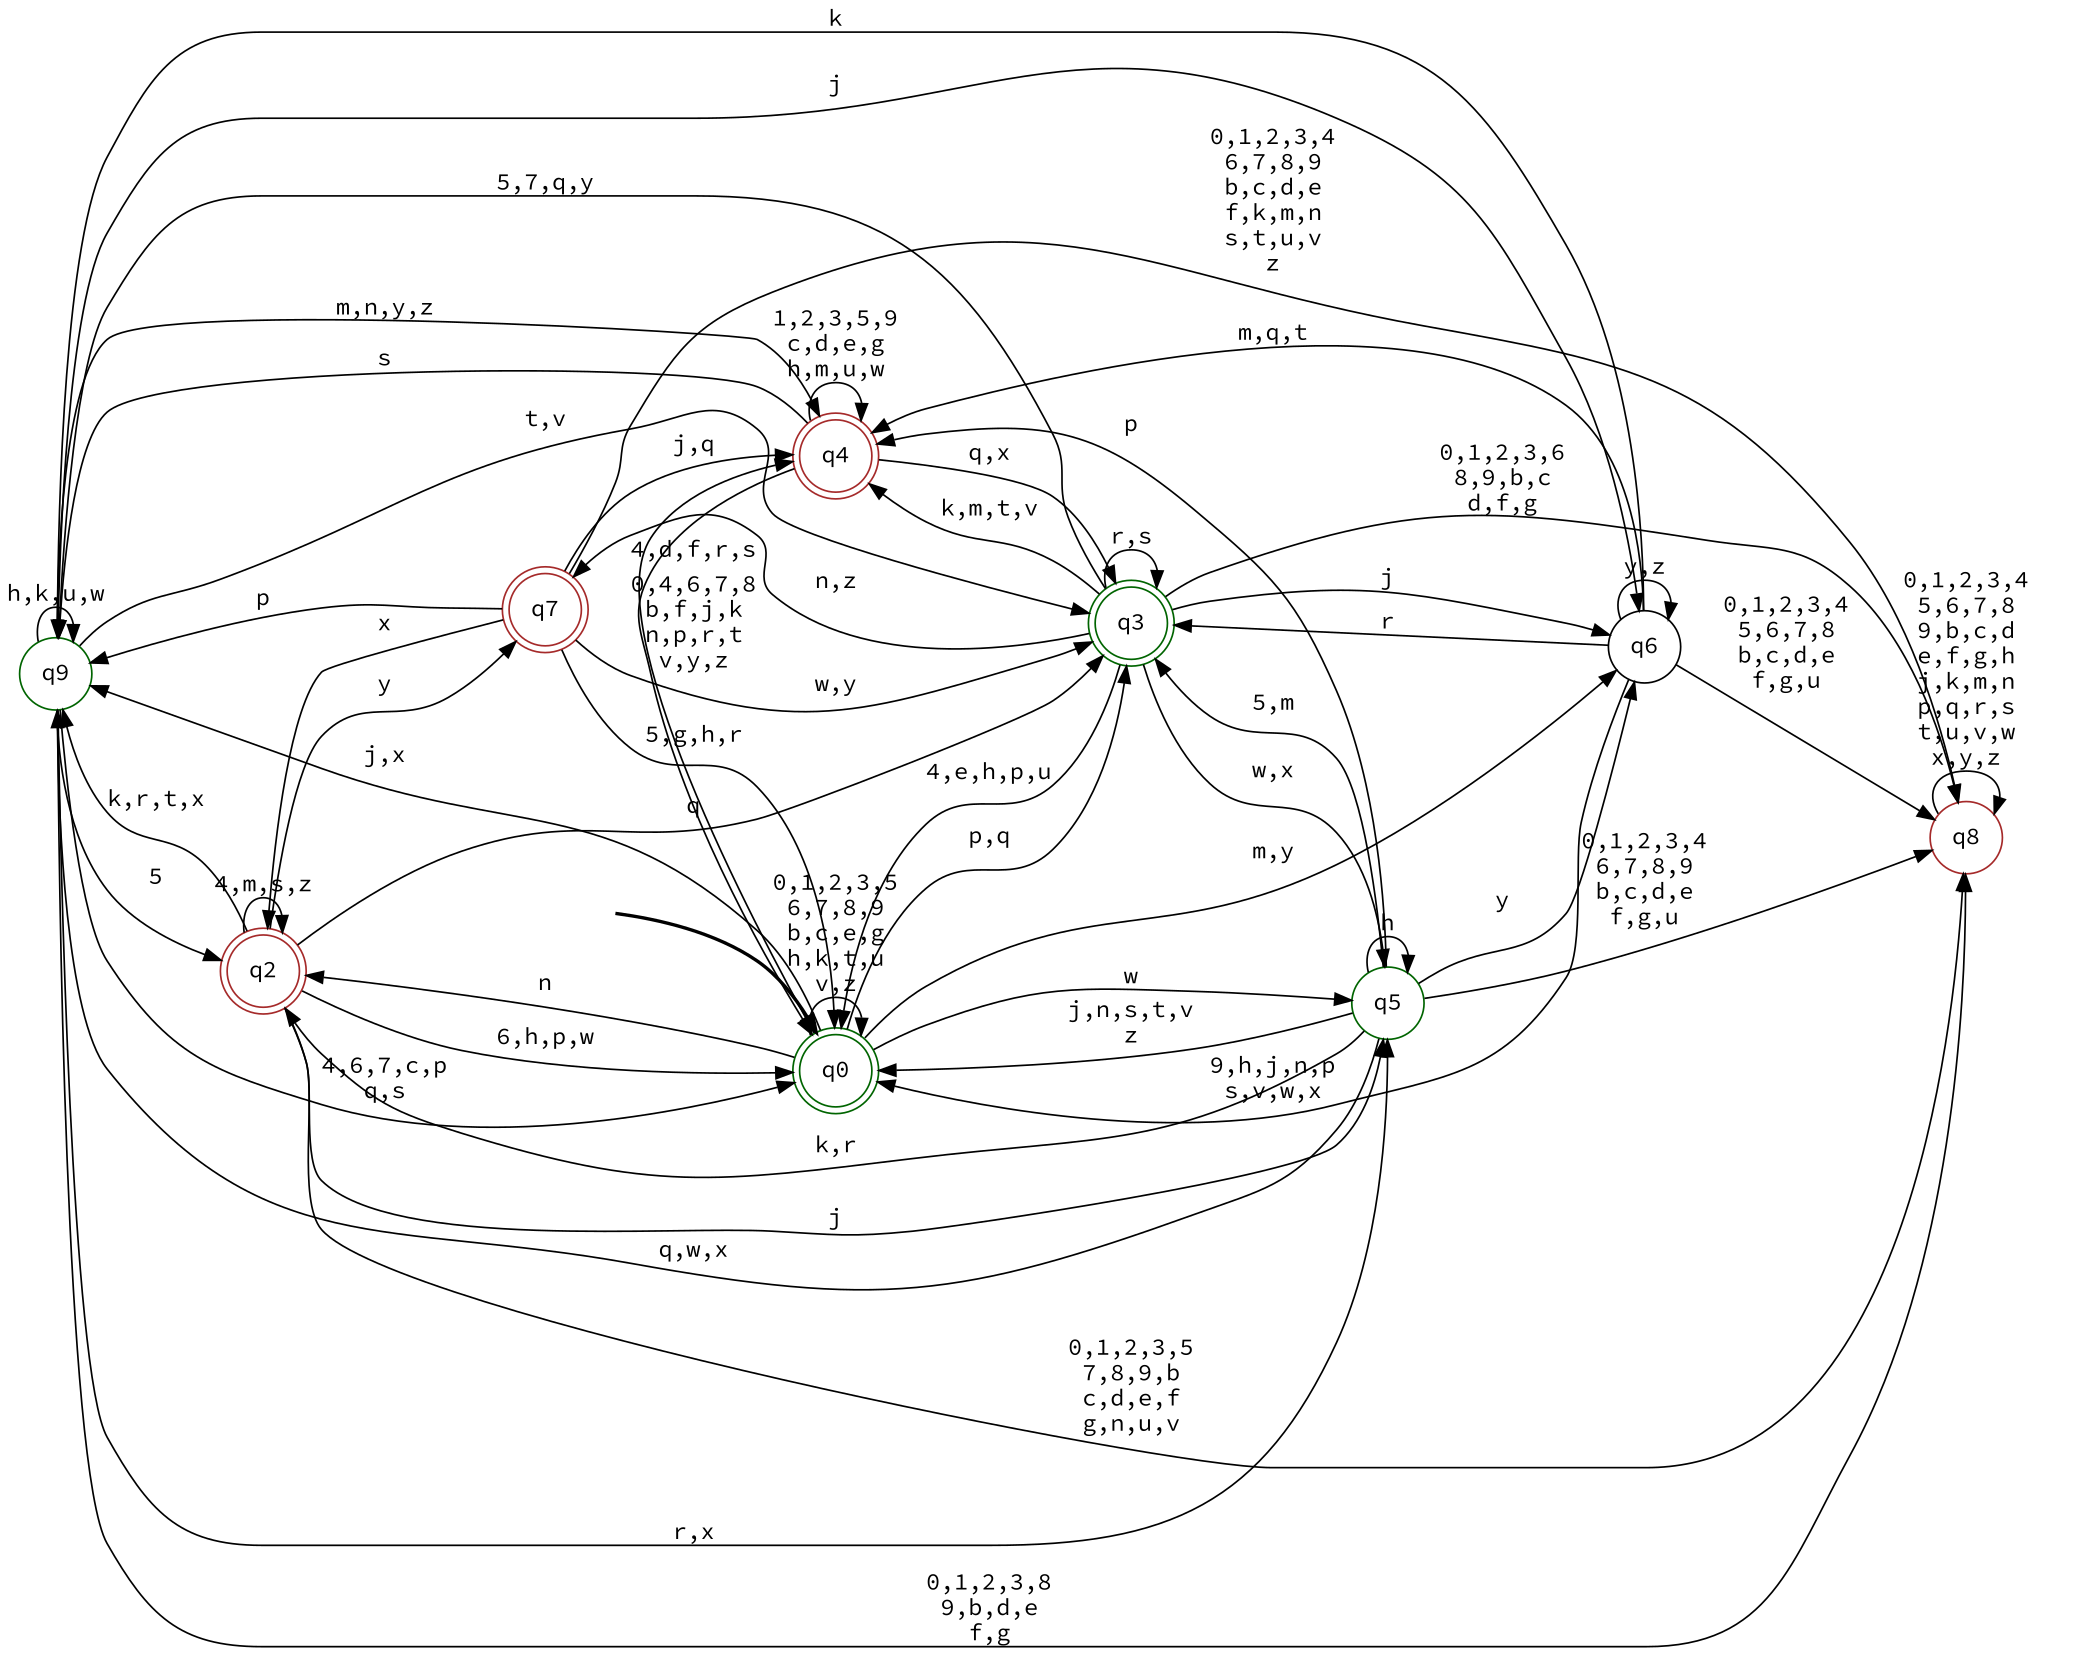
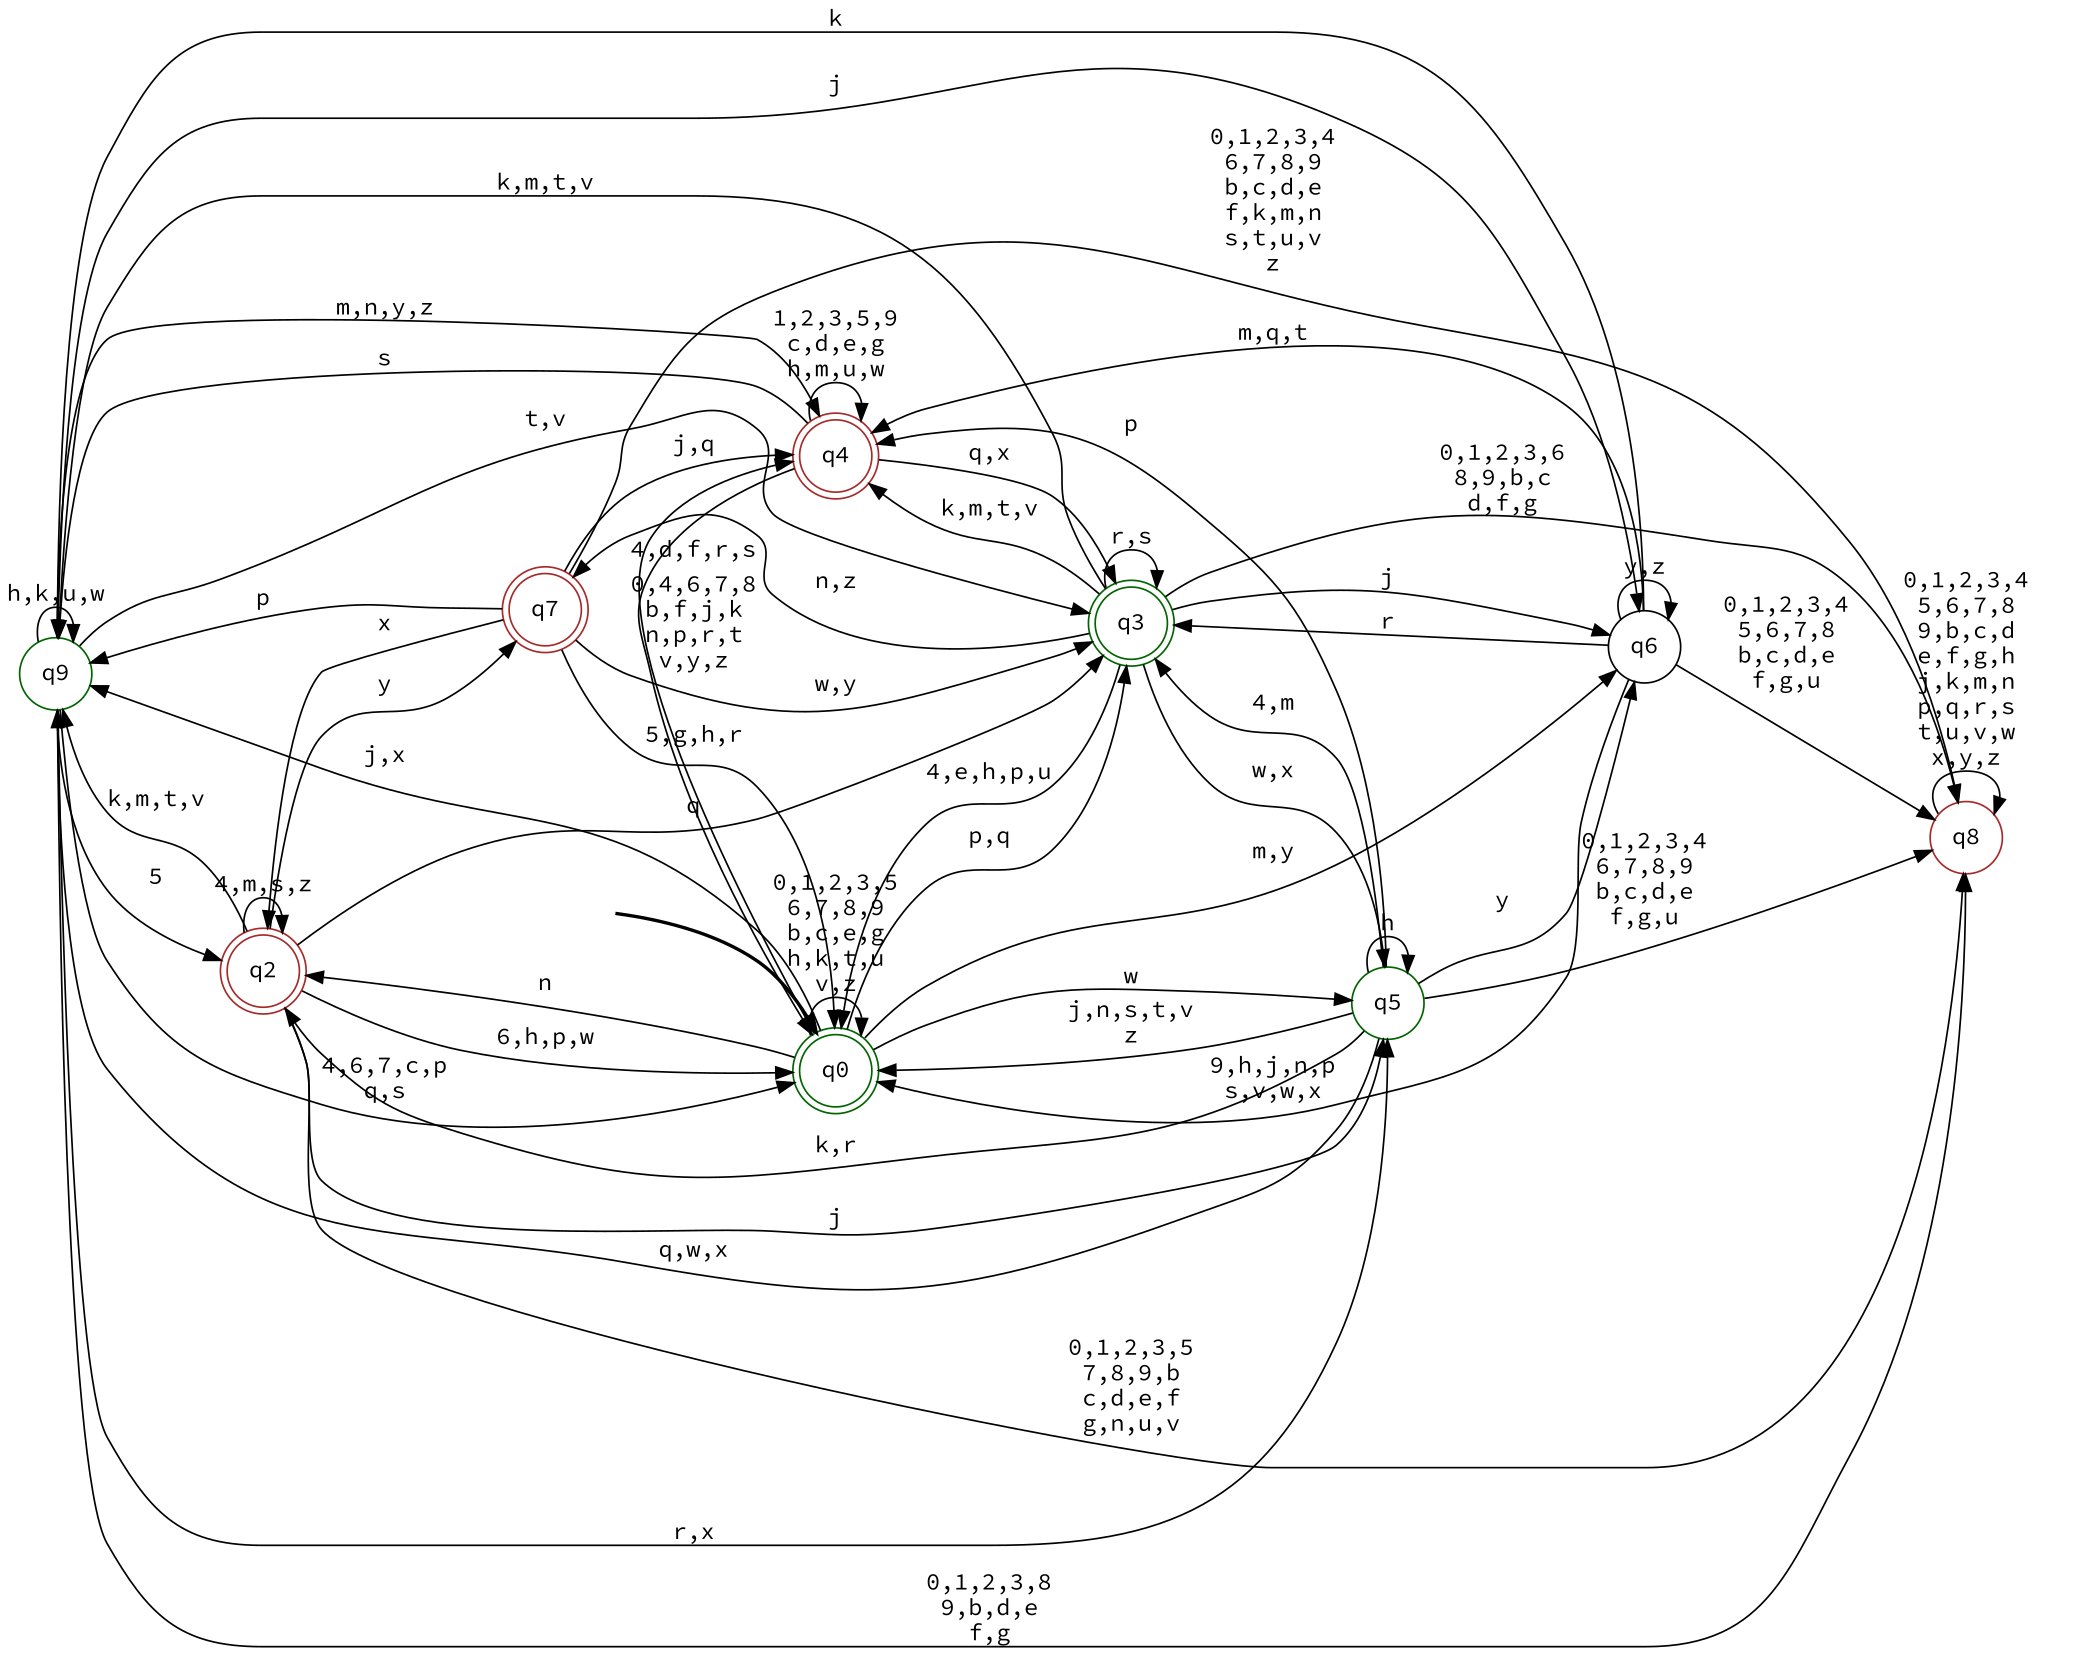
(545, 183) -> (545, 183)
(1273, 703) -> (1273, 703)
(156, 800) -> (156, 800)
